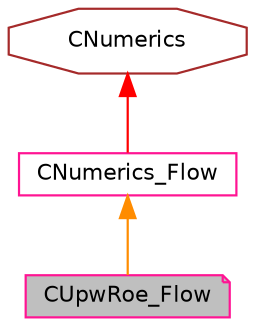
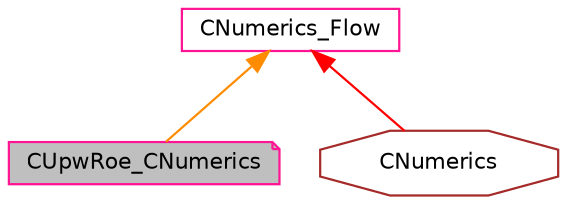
(128, 124) -> (367, 98)
(128, 296) -> (144, 163)
